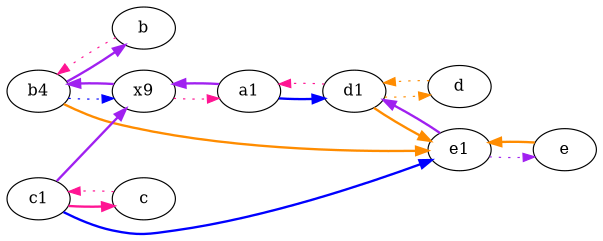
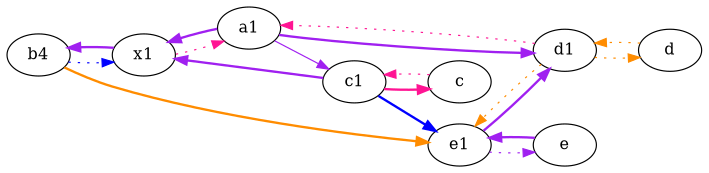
(144, 28) -> none
none -> (297, 52)
(144, 91) -> (144, 55)
(296, 99) -> (400, 47)
(397, 122) -> (512, 90)
(518, 142) -> (518, 137)
